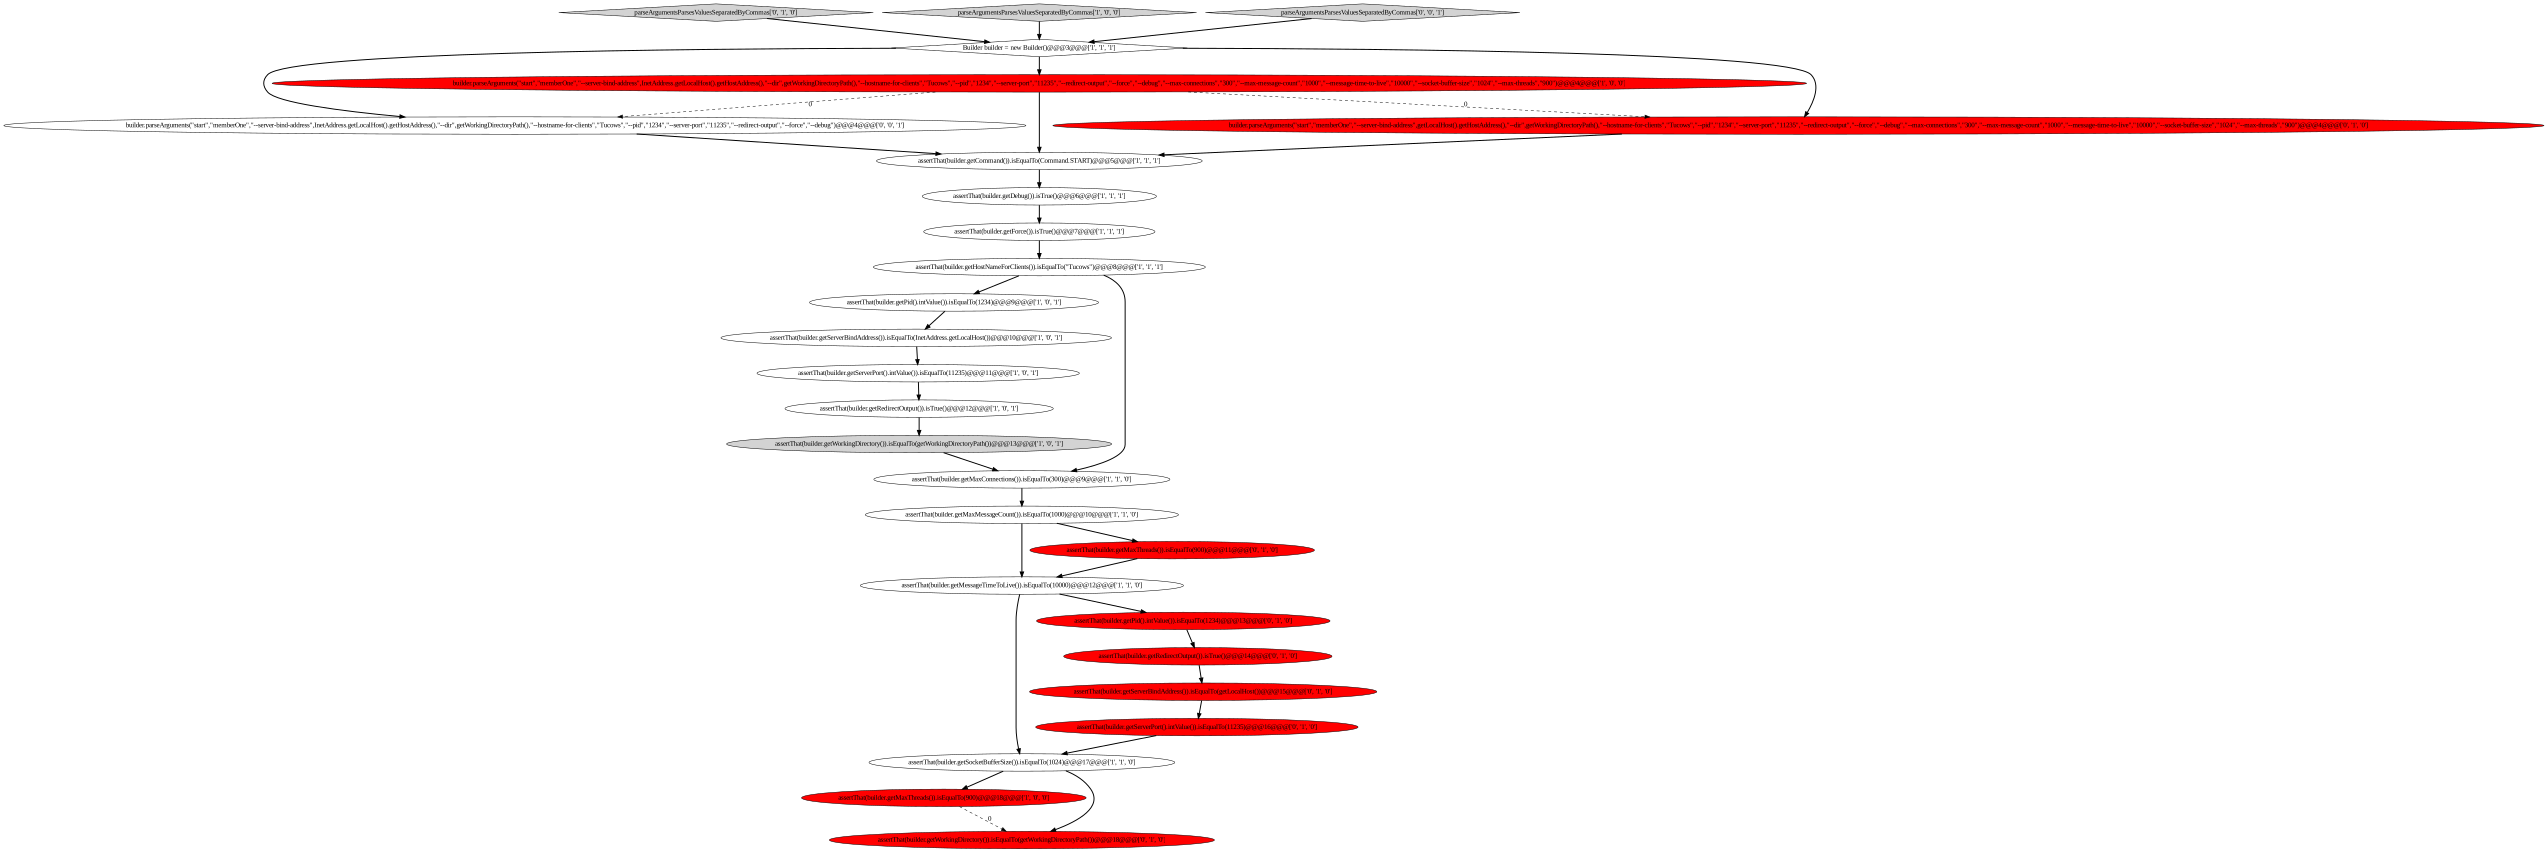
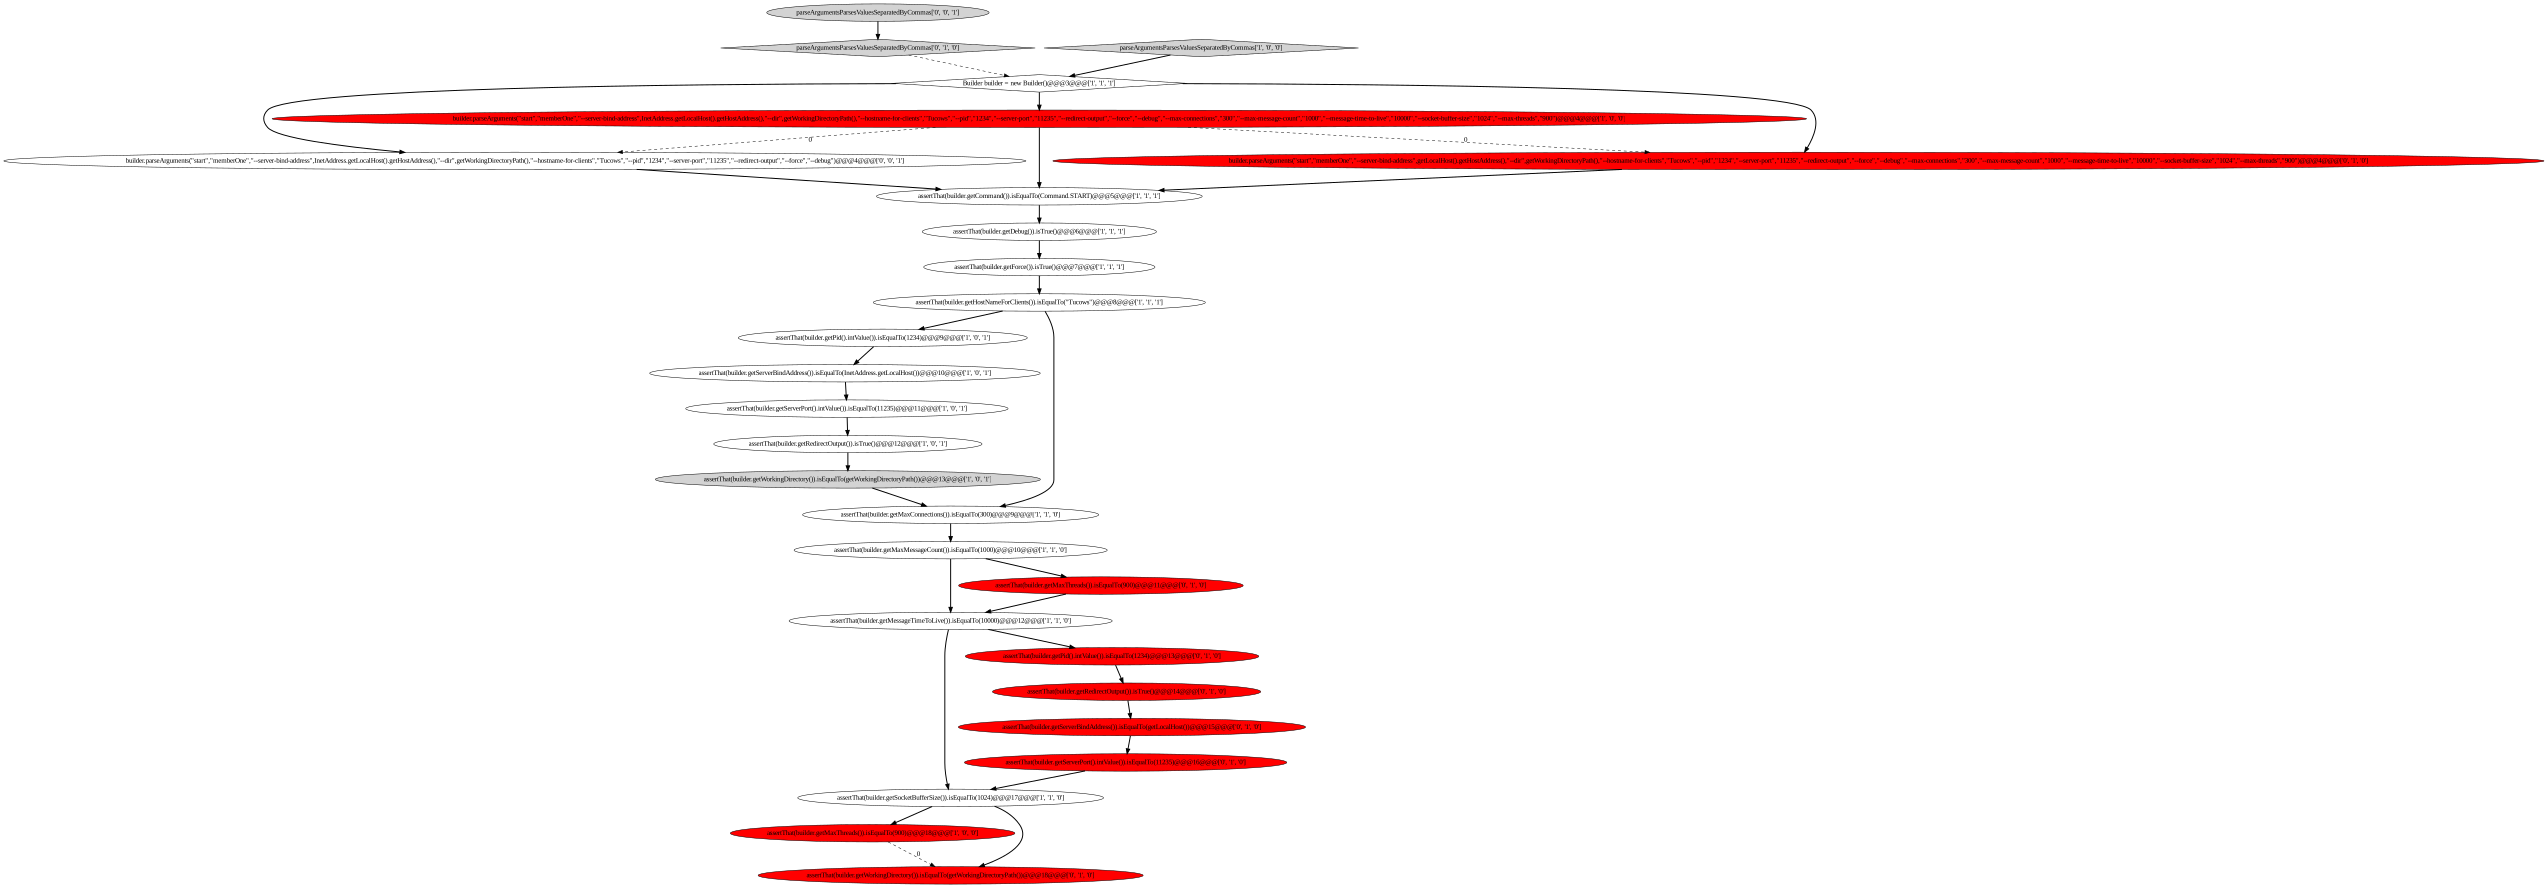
(1363, 13) -> (878, 13)
(876, 30) -> (956, 65)
(1203, 30) -> (878, 28)
